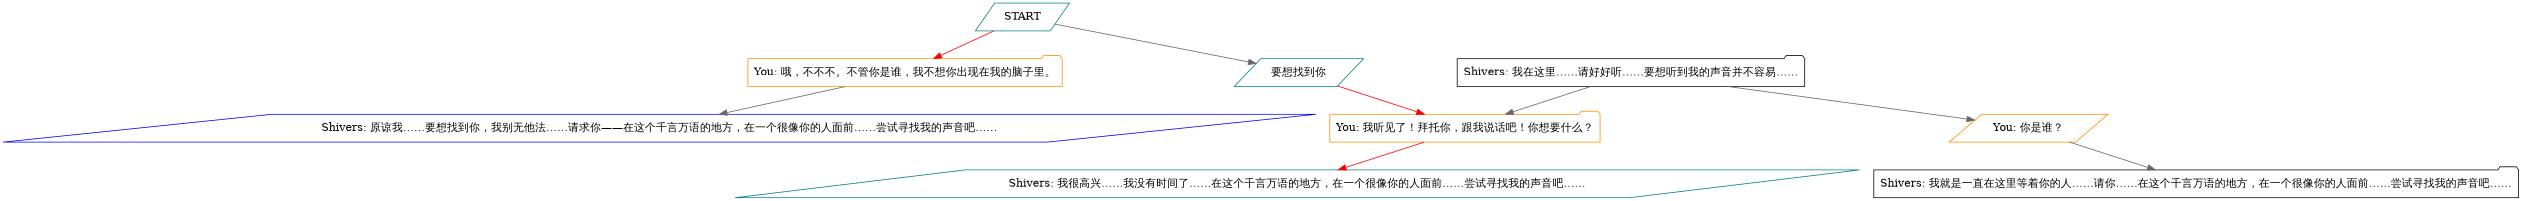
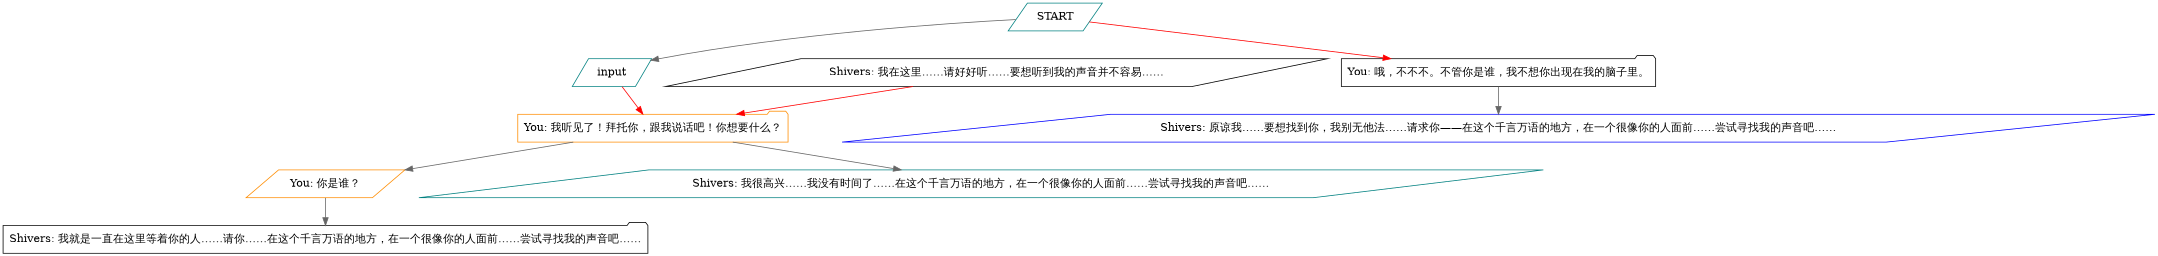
(905, 73) -> (1498, 73)
(1299, 73) -> (612, 73)
(1631, 73) -> (997, 73)
(1552, 99) -> (829, 100)
(1847, 103) -> (493, 155)
(1385, 155) -> (813, 155)
